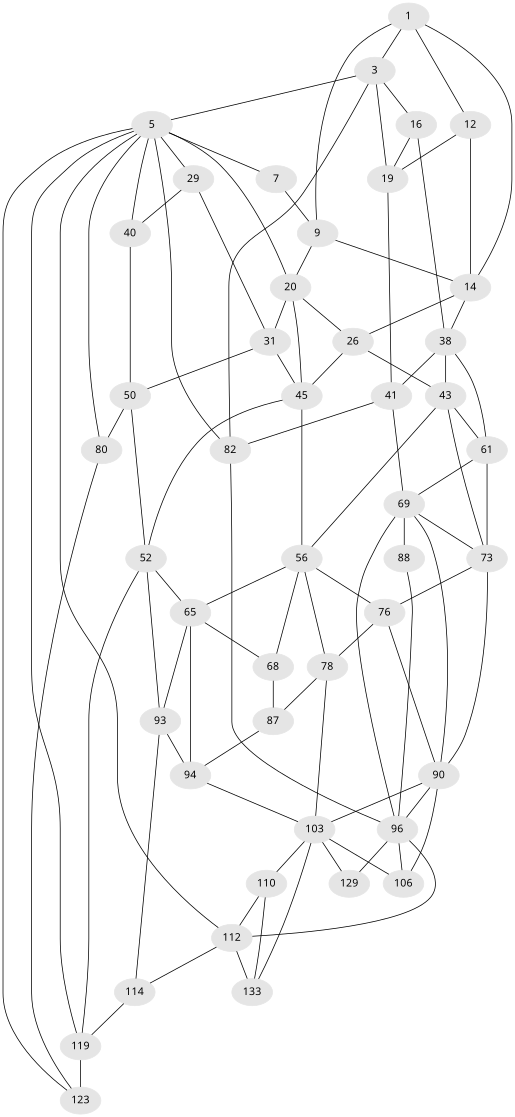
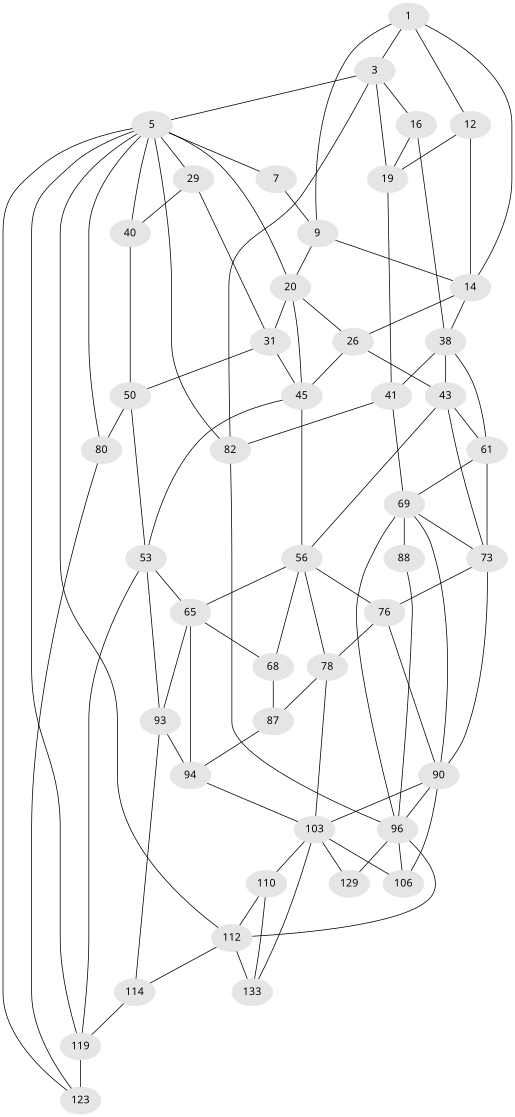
(146, 559) -> (146, 559)
